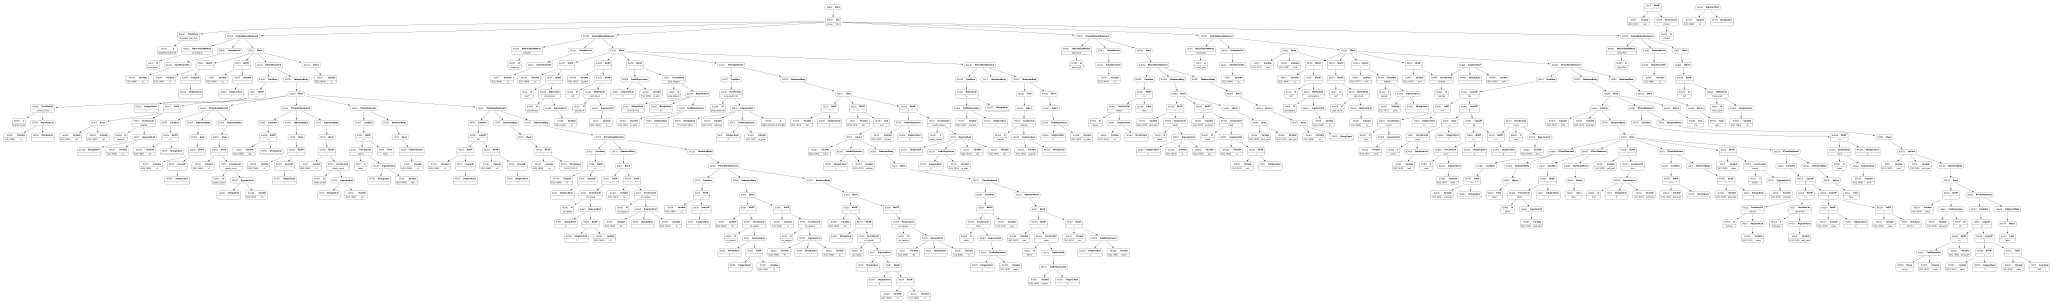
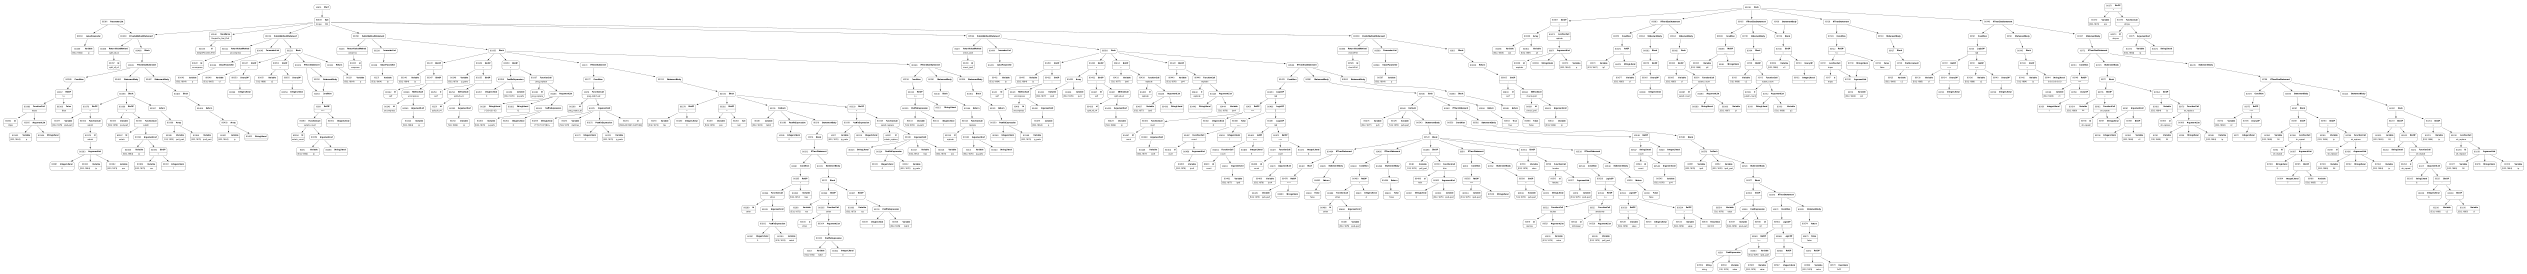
none -> (2133, 29)
(1100, 43) -> (124, 29)
(1312, 56) -> (1084, 73)
(1458, 71) -> (1213, 87)
(1392, 78) -> (1153, 78)
(296, 86) -> (324, 86)
(1025, 86) -> (940, 86)
(971, 92) -> (920, 92)
none -> (2077, 108)
(296, 115) -> (1767, 29)
(133, 130) -> (1539, 57)
(1180, 130) -> (90, 145)
(1506, 130) -> (1280, 144)
(867, 131) -> (751, 101)
none -> (2433, 137)
(864, 166) -> none
(1490, 166) -> (1310, 166)
(382, 172) -> (1857, 72)
(1610, 187) -> (1433, 173)
(591, 202) -> (2107, 115)
